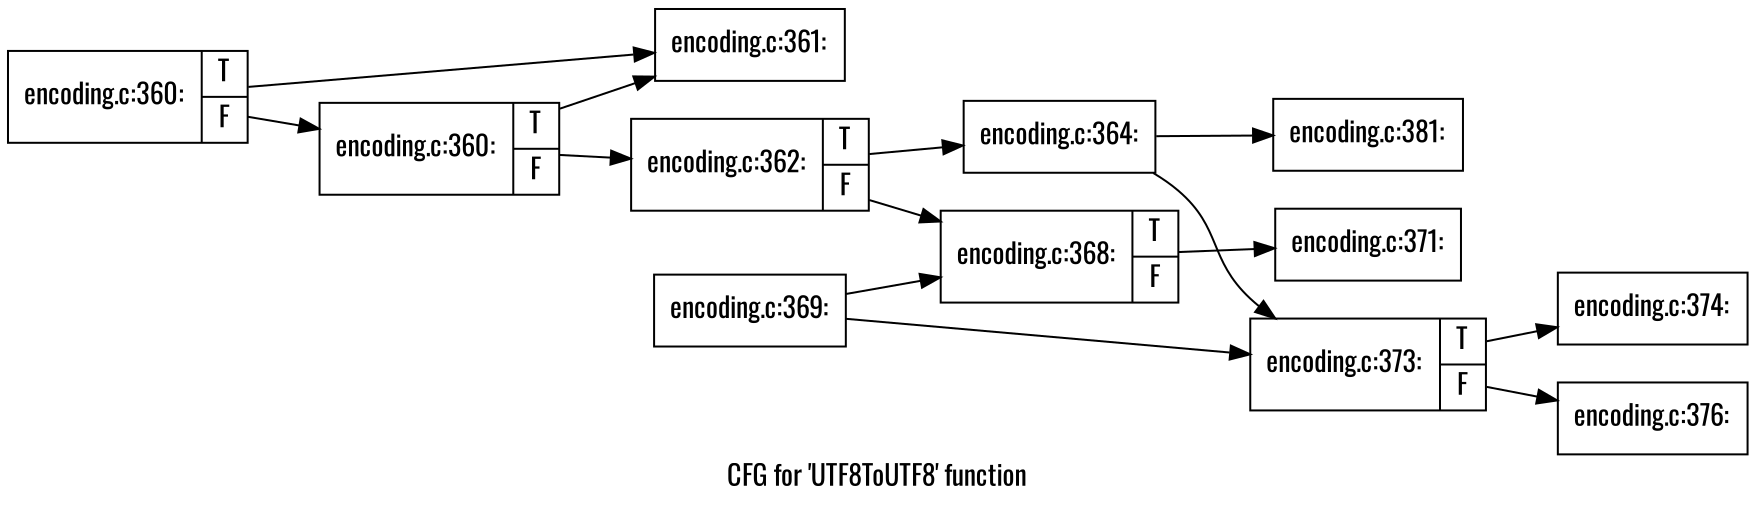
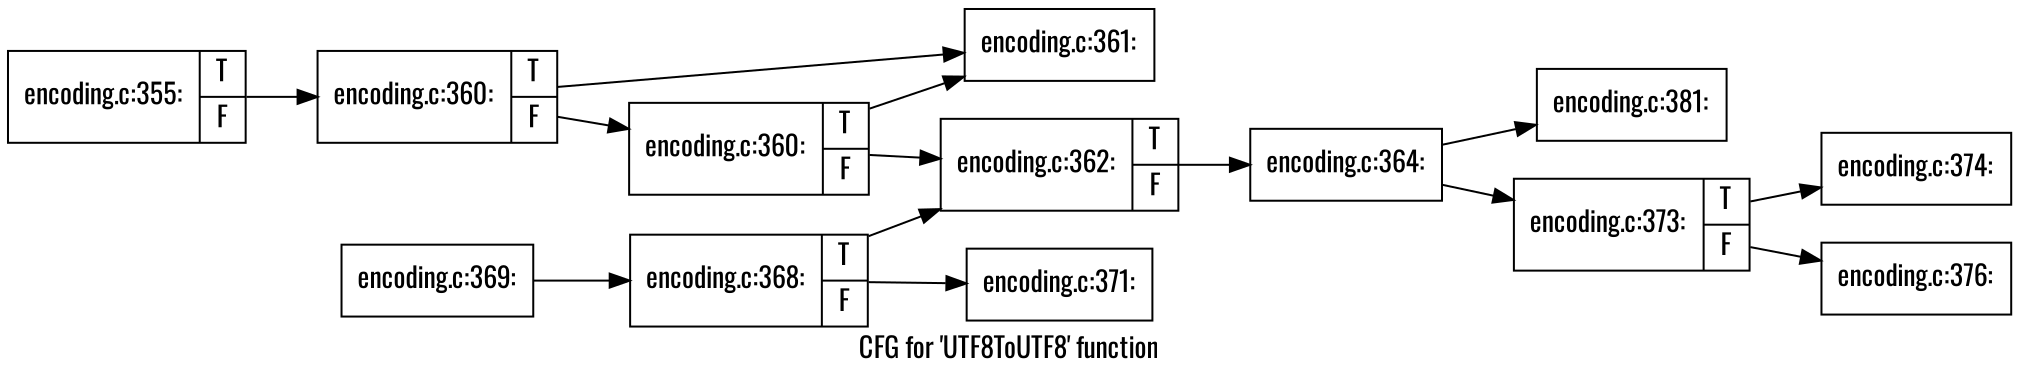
none -> (127, 97)
(895, 208) -> (895, 226)
(1038, 336) -> none
